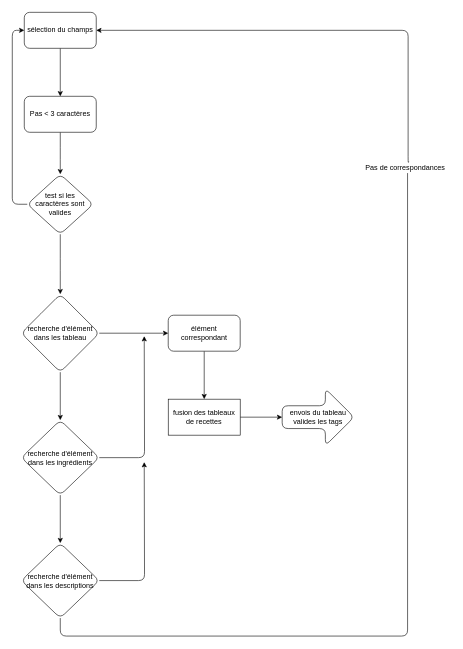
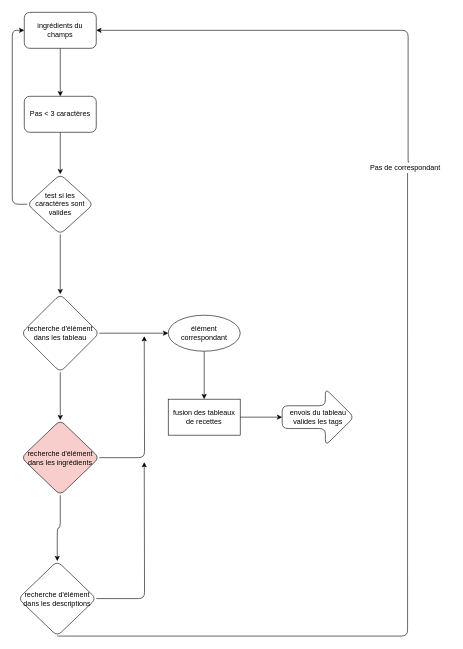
(60, 30) -> (60, 30)
(406, 168) -> (406, 168)
(204, 333) -> (204, 333)
(60, 458) -> (60, 458)
(60, 581) -> (57, 599)
